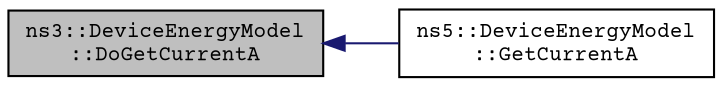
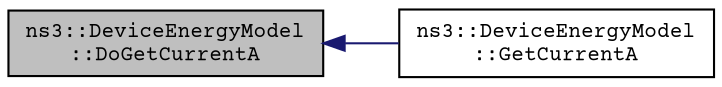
(557, 43) -> (557, 43)
